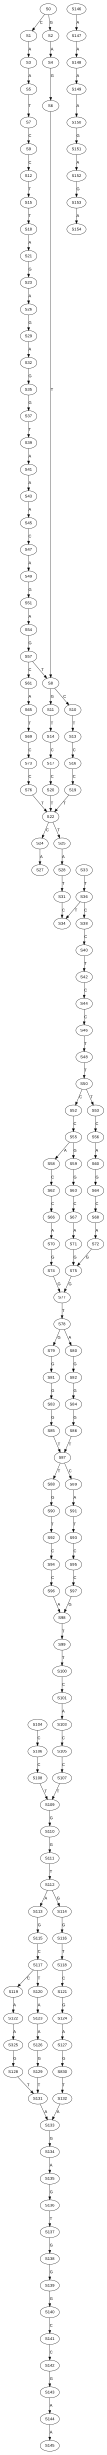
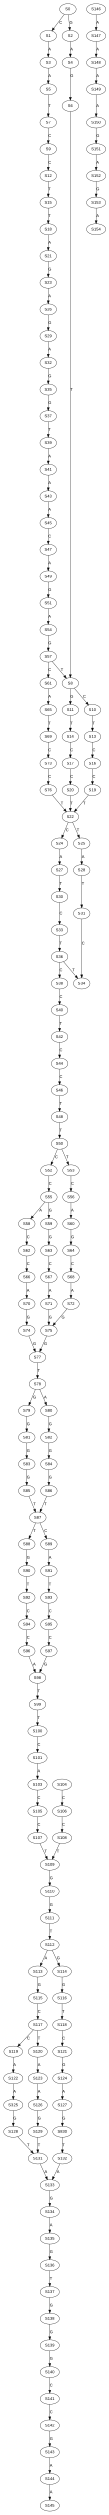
none -> (60, 897)
